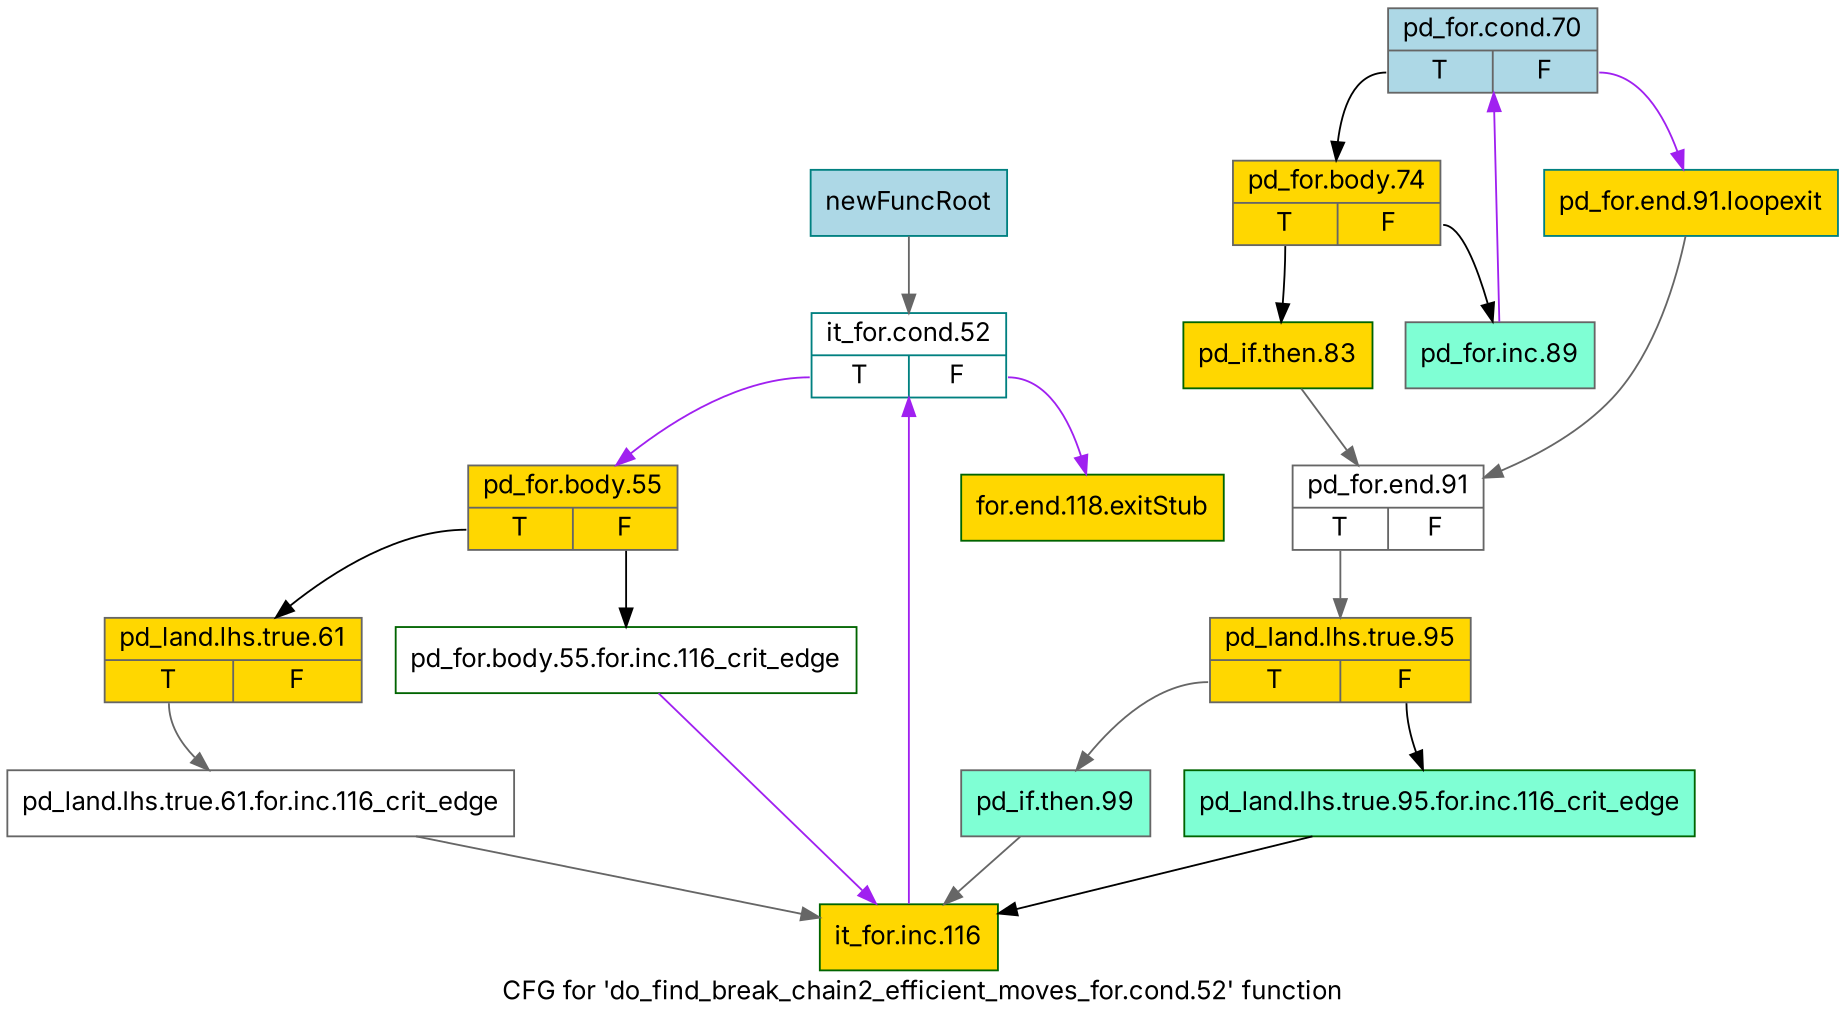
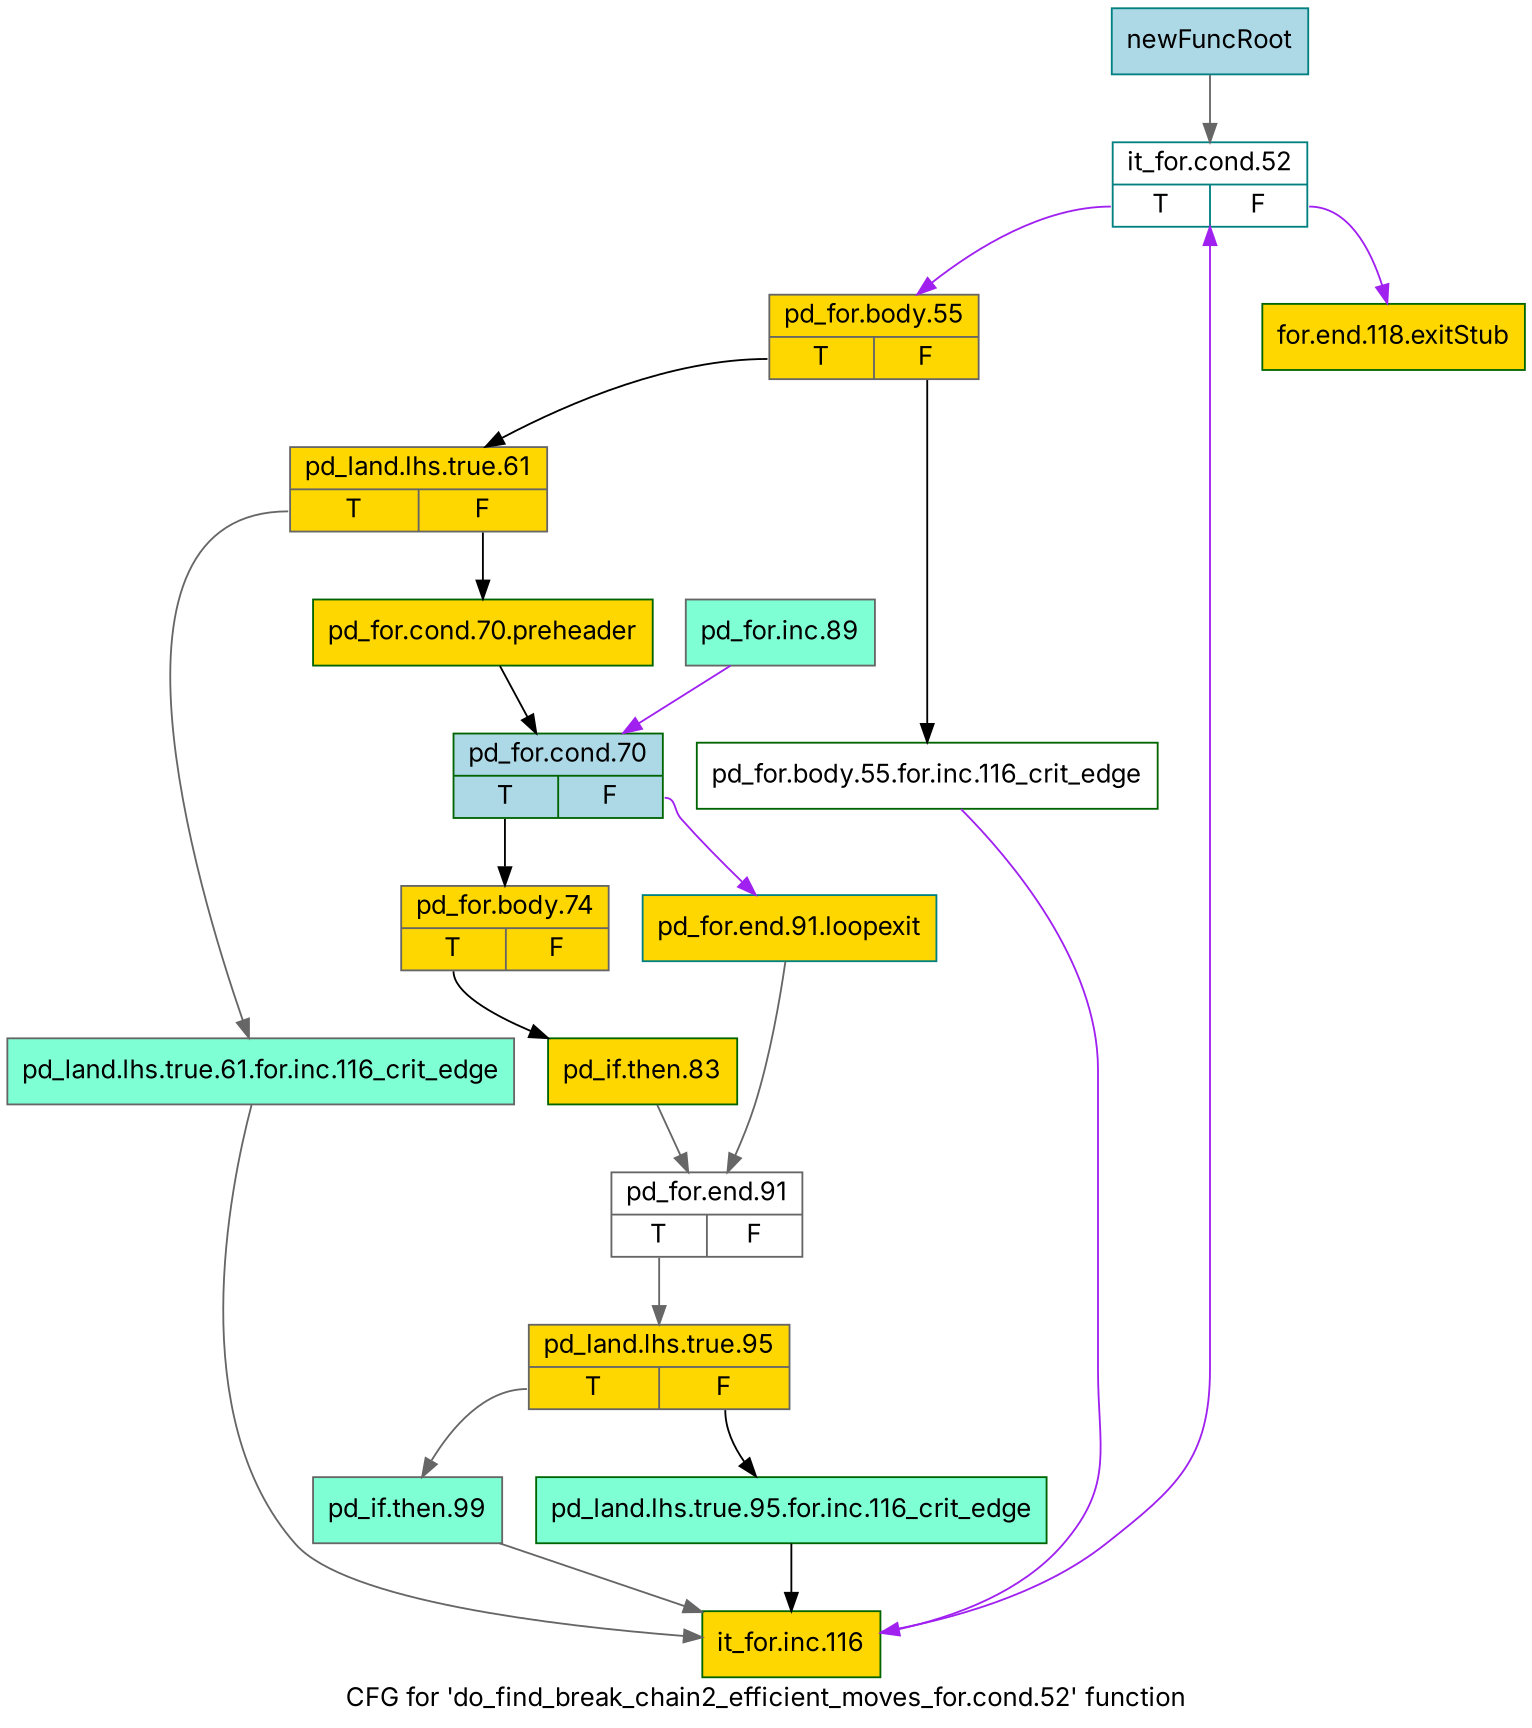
(1493, 50) -> (558, 776)
(1472, 259) -> none
none -> (483, 633)
(261, 803) -> (261, 1071)
